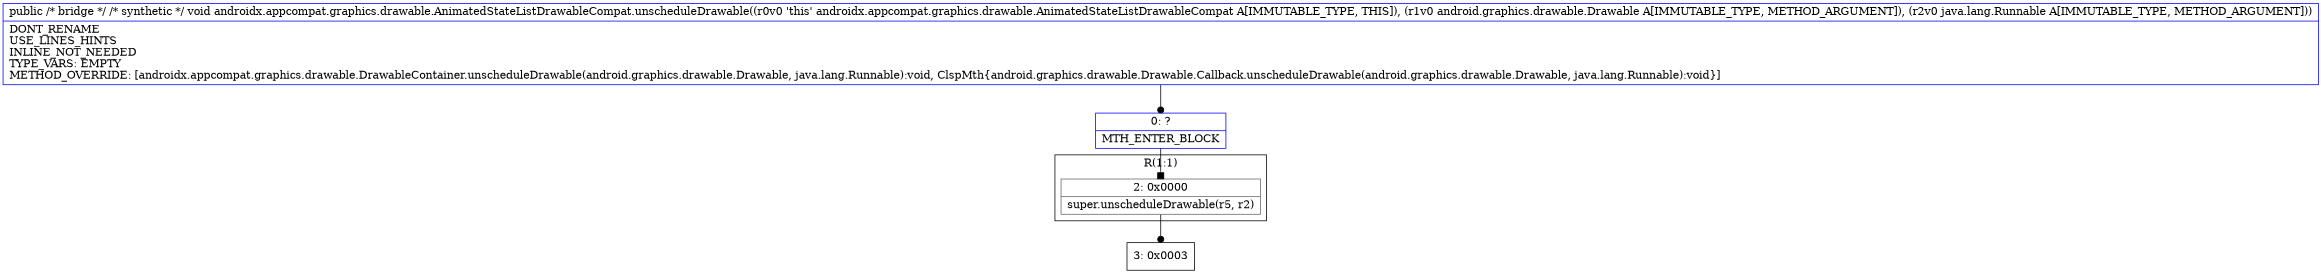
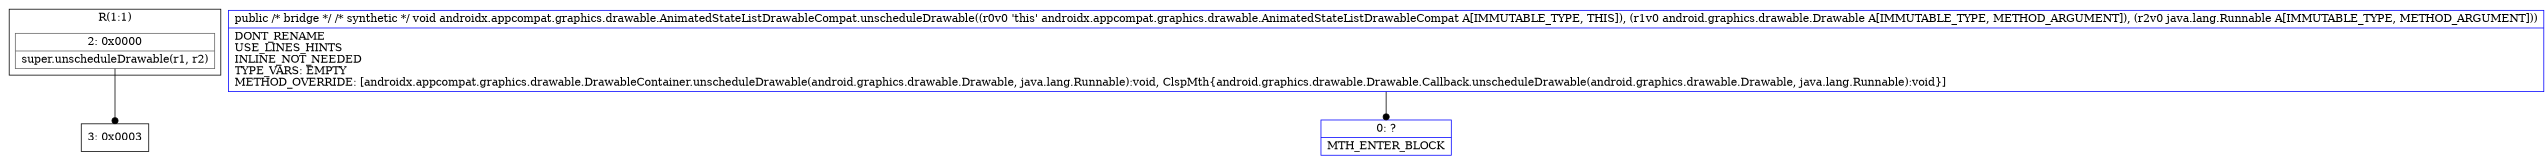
(1161, 160) -> none
(1161, 205) -> (115, 59)
